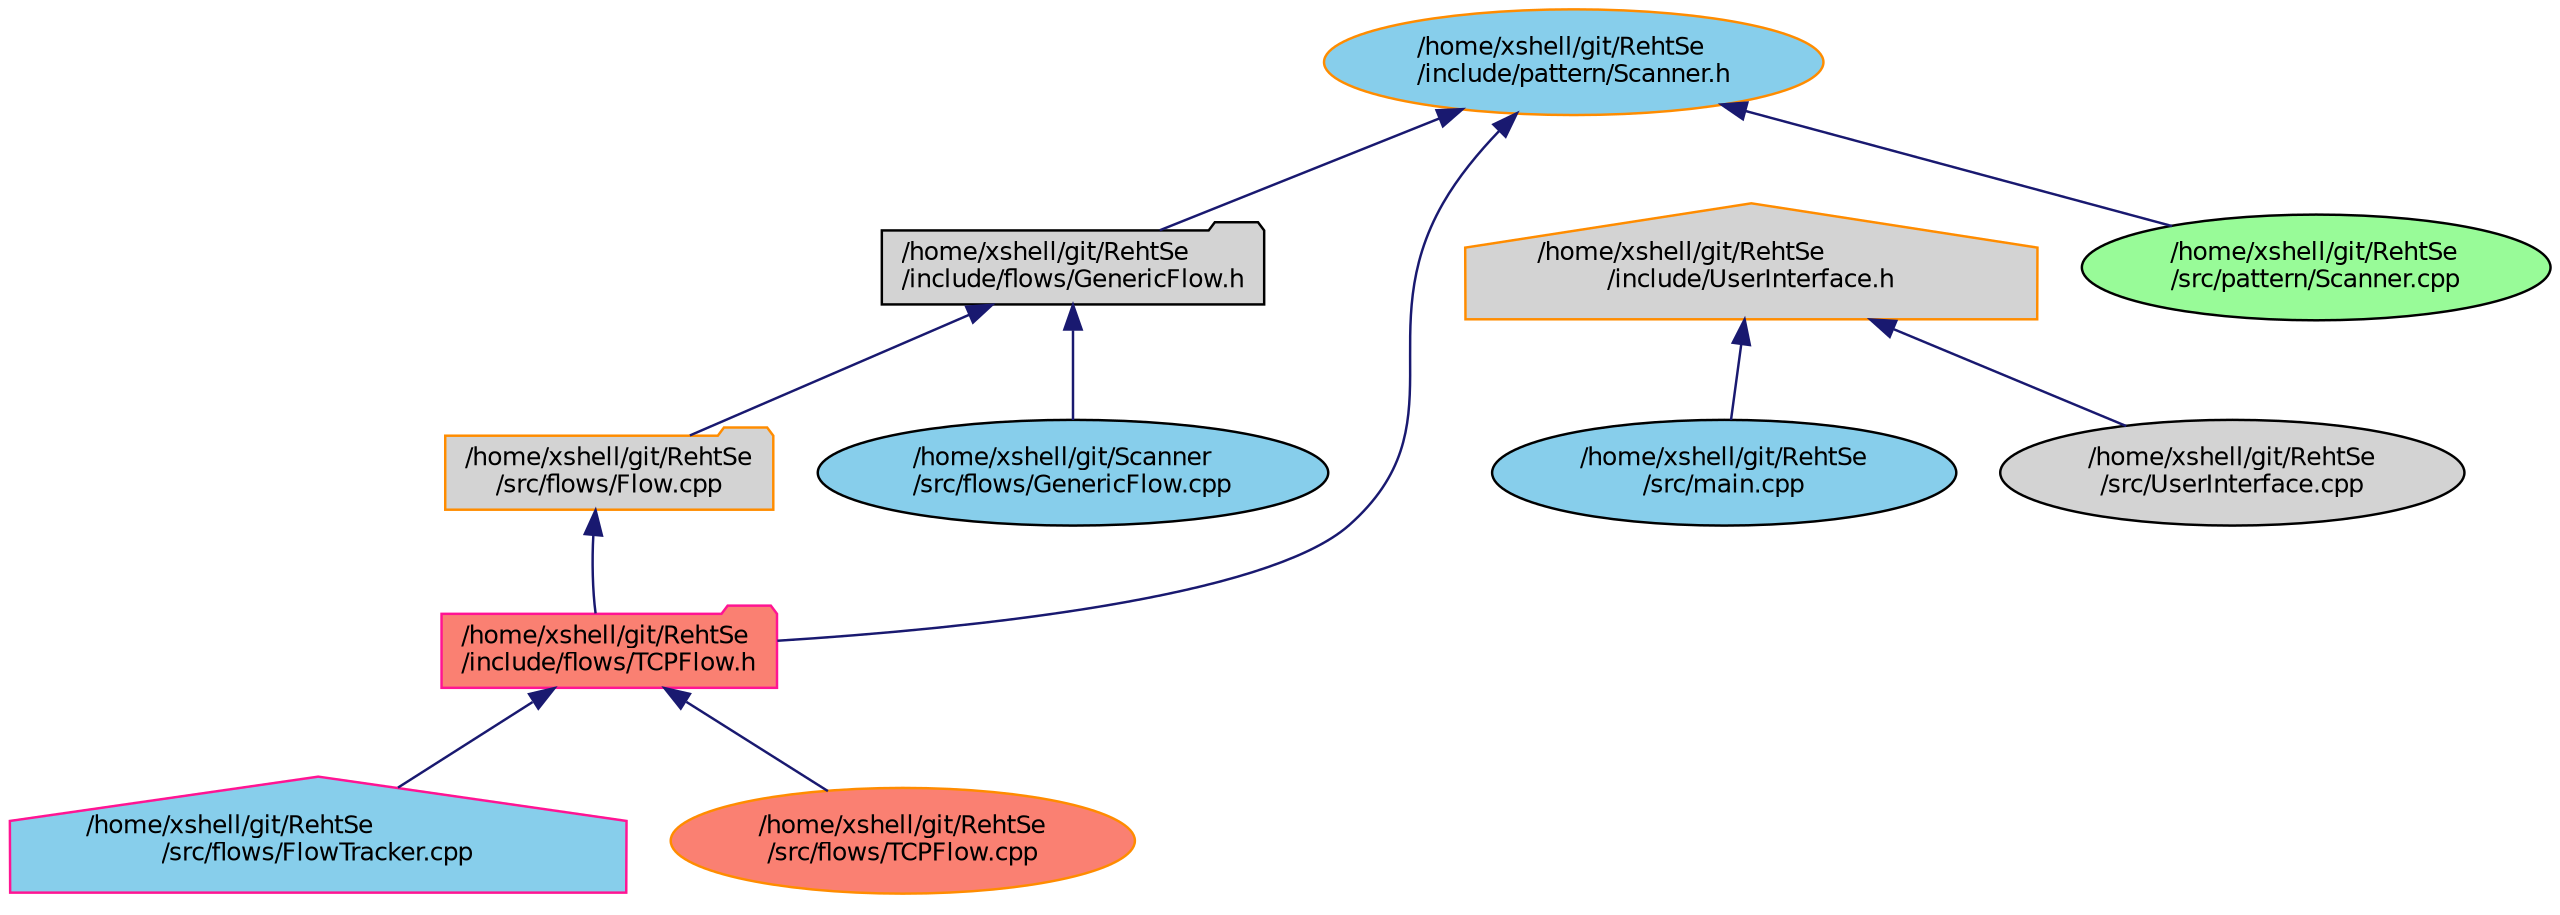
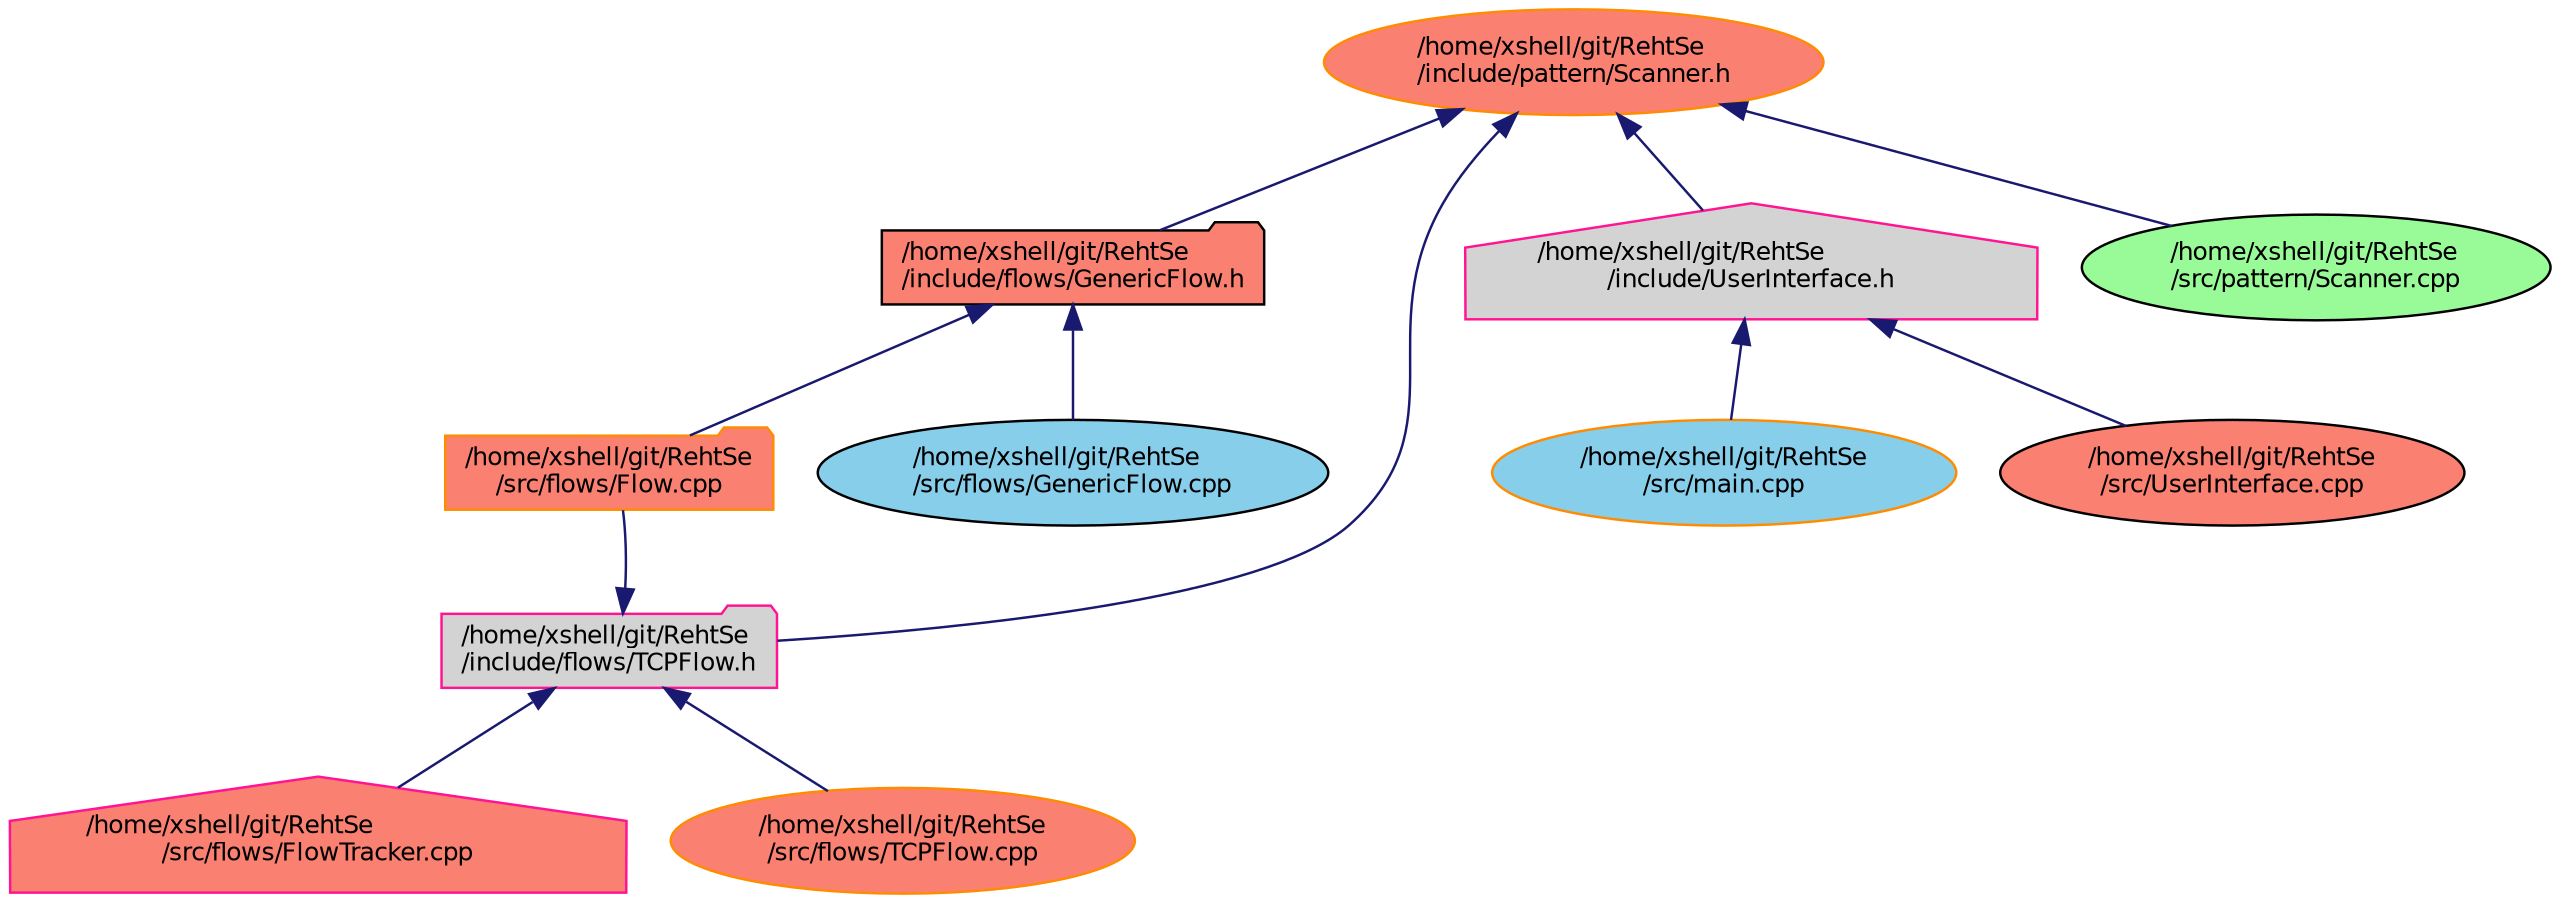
(1574, 62) -> (1574, 62)
none -> (1669, 172)
(1073, 267) -> (1073, 267)
(1751, 267) -> (1751, 267)
(609, 473) -> (609, 473)
(1073, 473) -> (1073, 473)
(1724, 473) -> (1724, 473)
(2232, 473) -> (2232, 473)
(593, 574) -> (626, 549)
(609, 651) -> (609, 651)
(318, 841) -> (318, 841)
